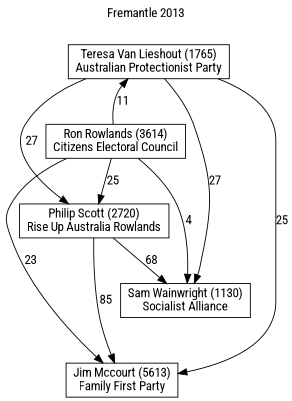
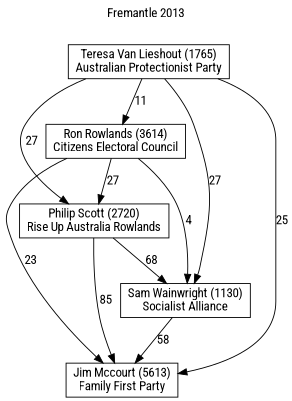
(114, 104) -> (134, 97)
(113, 181) -> (113, 181)
none -> (157, 337)
